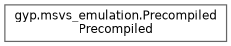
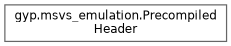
(116, 23) -> (116, 23)
